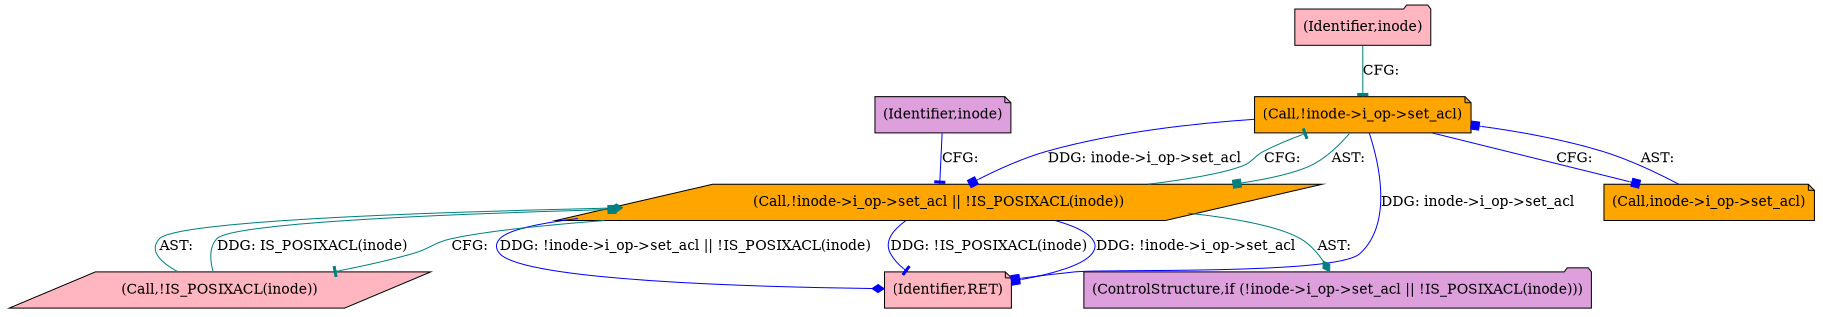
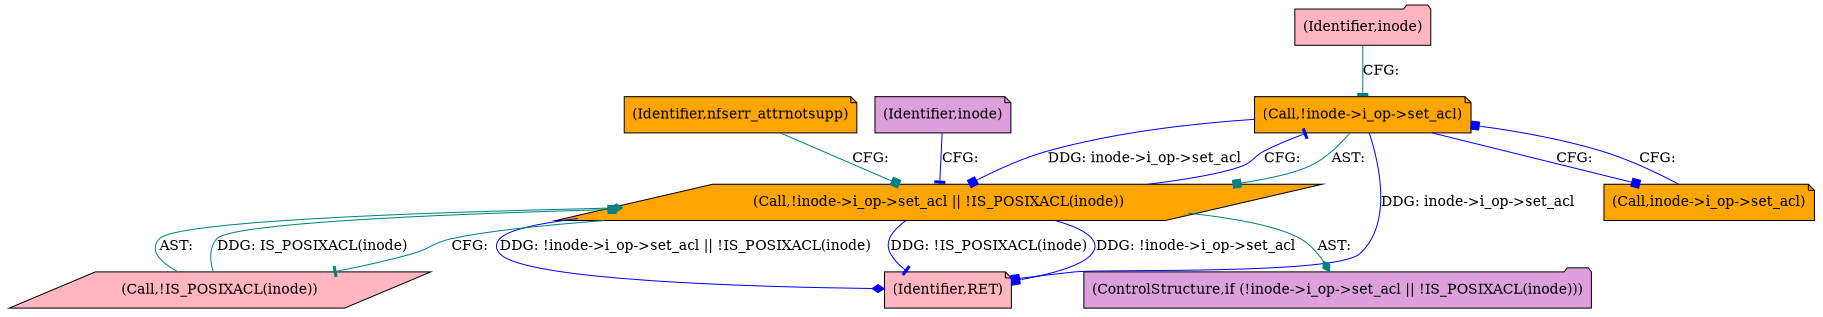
none -> (741, 115)
(1660, 159) -> (1660, 159)
(1229, 170) -> (1229, 170)
